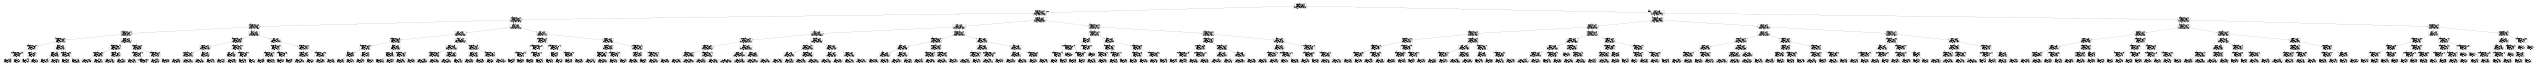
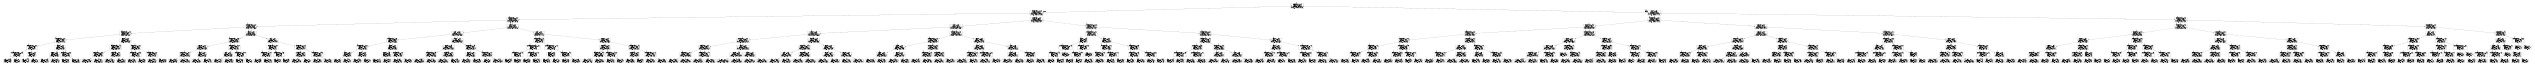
(143, 61) -> (142, 61)
